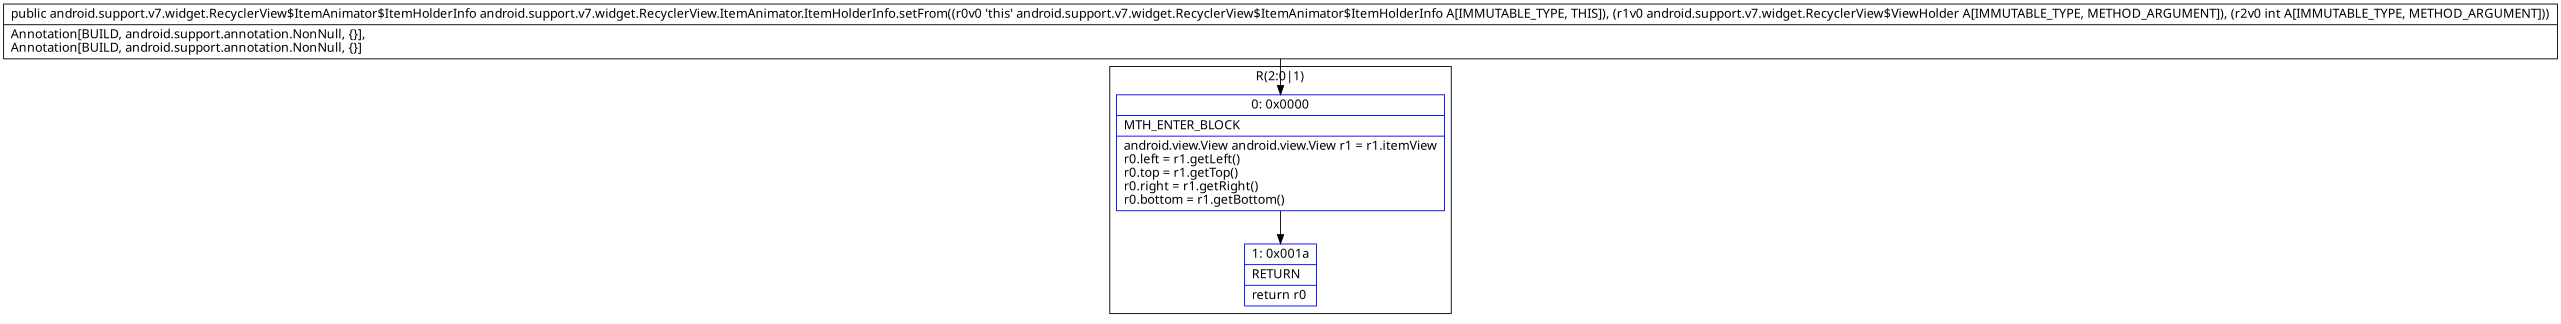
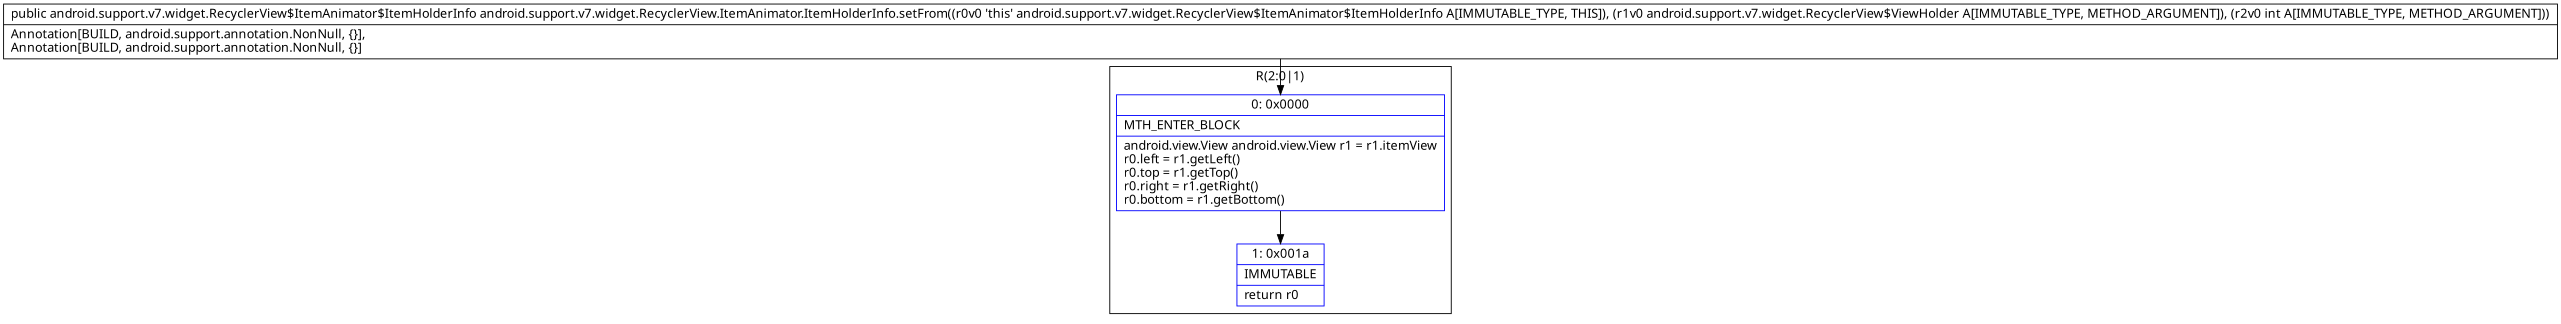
(1276, 275) -> (1281, 275)
